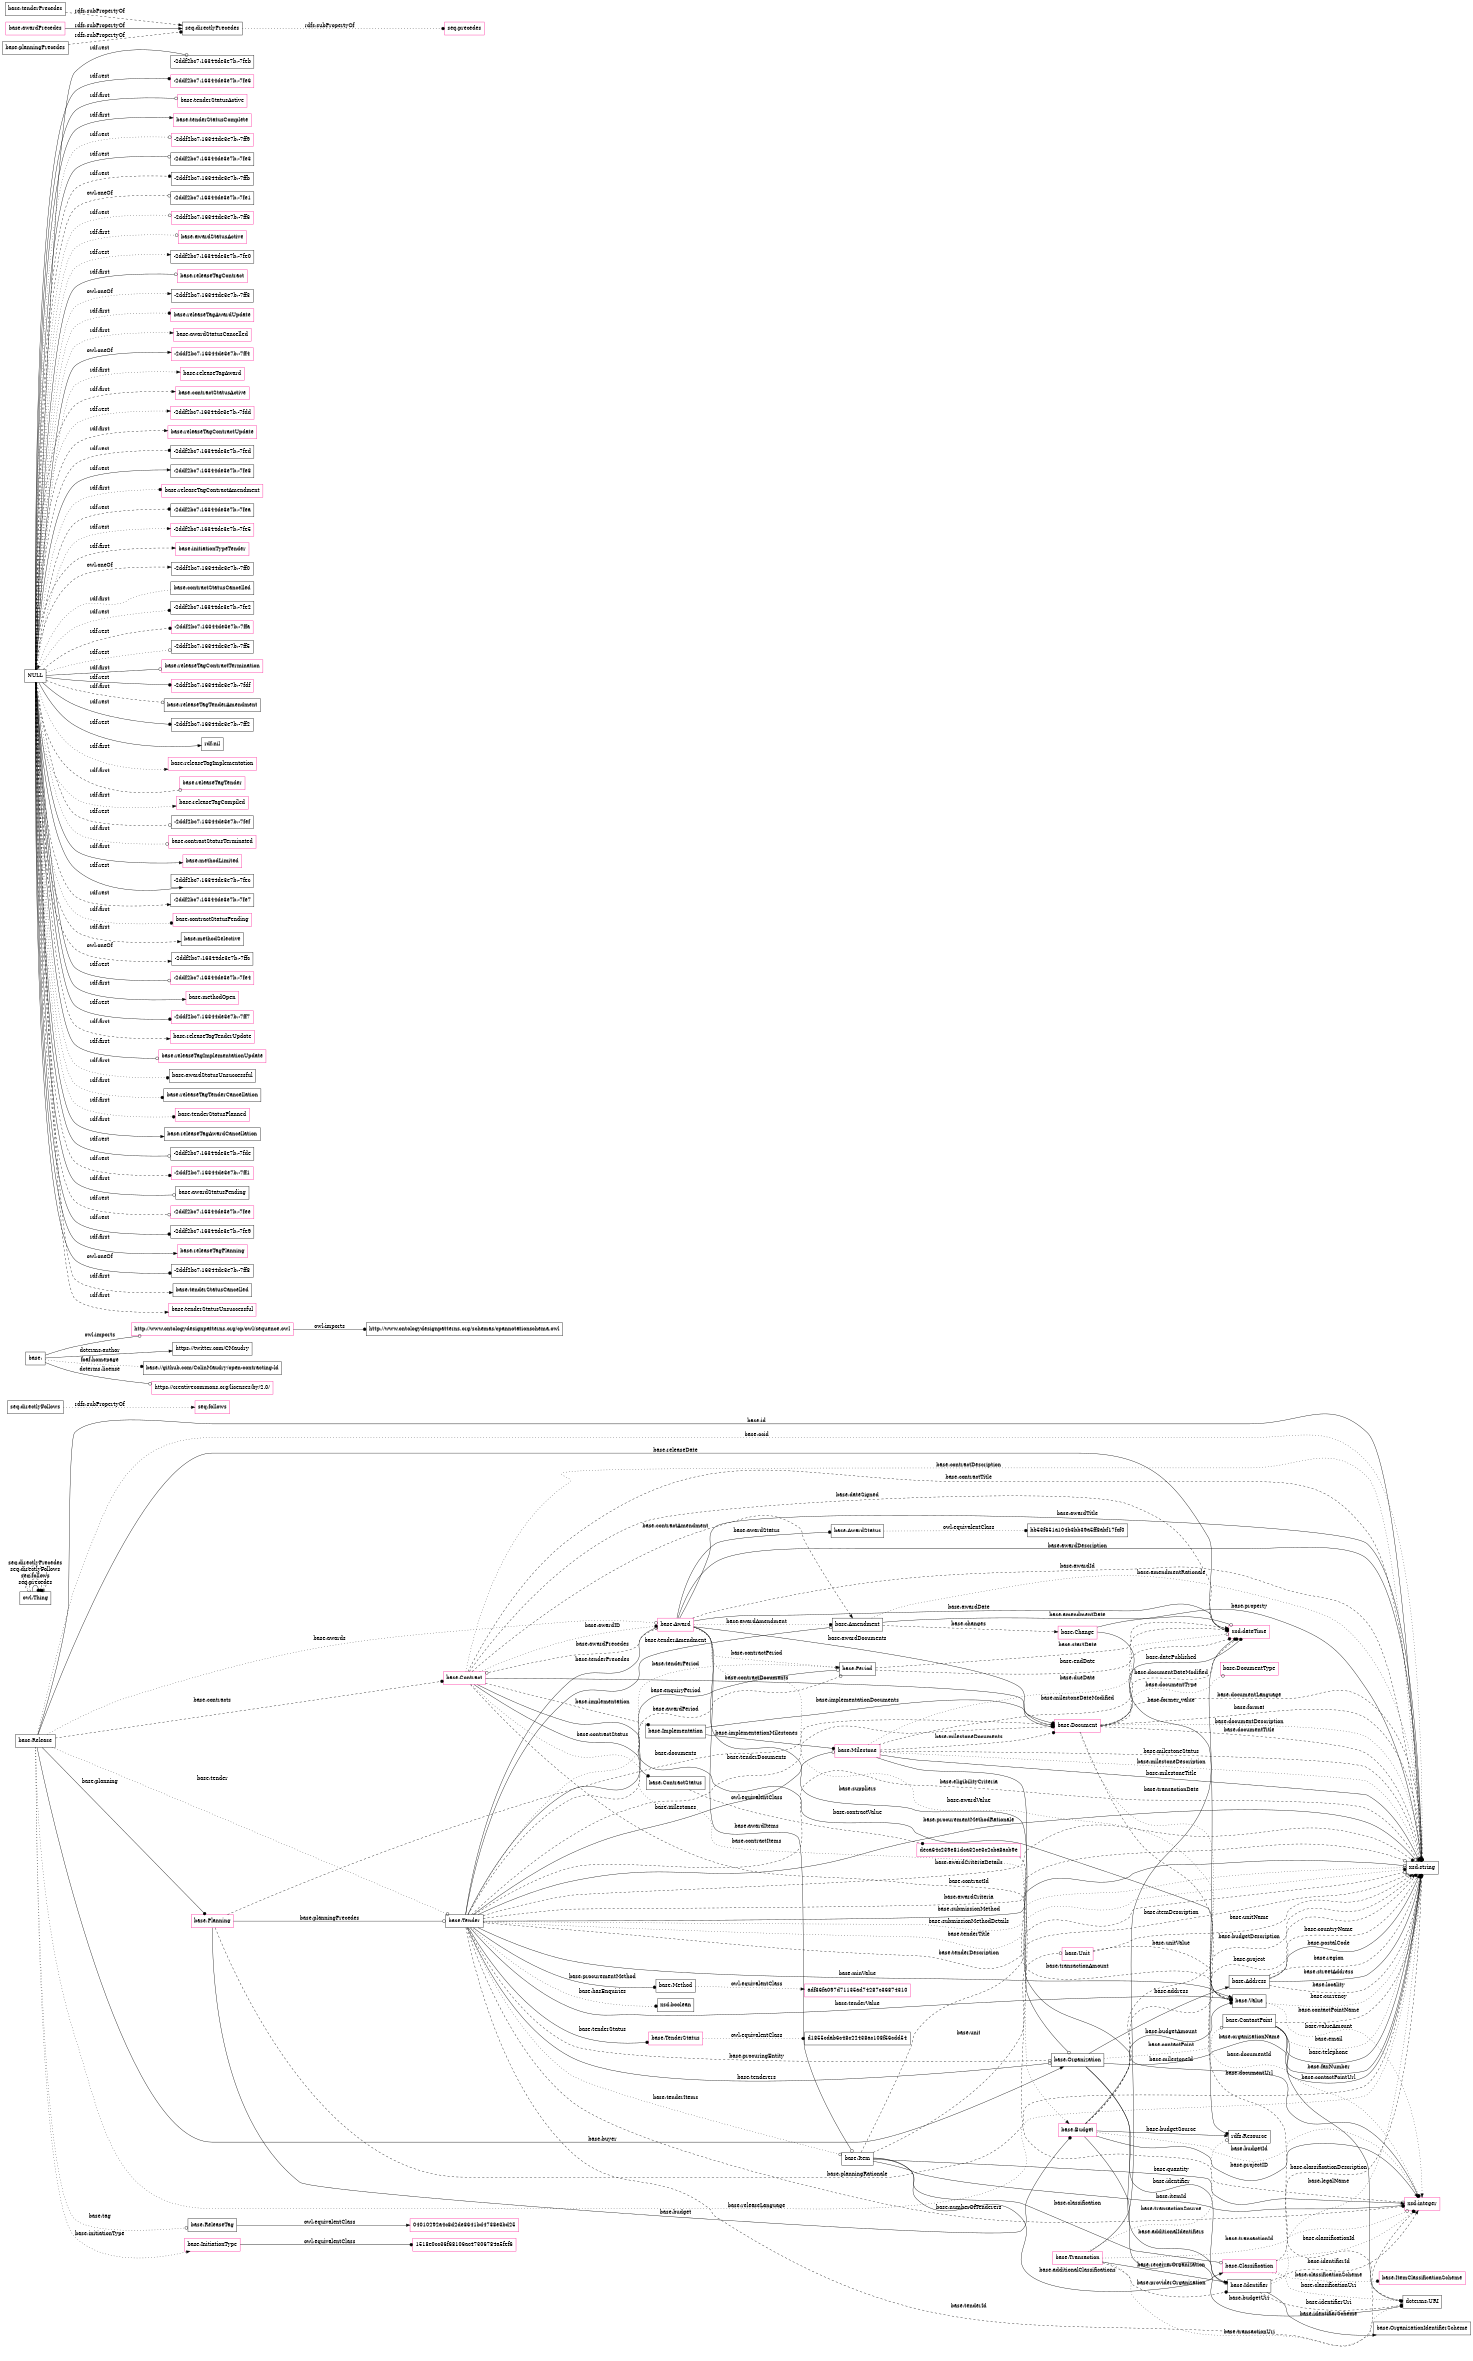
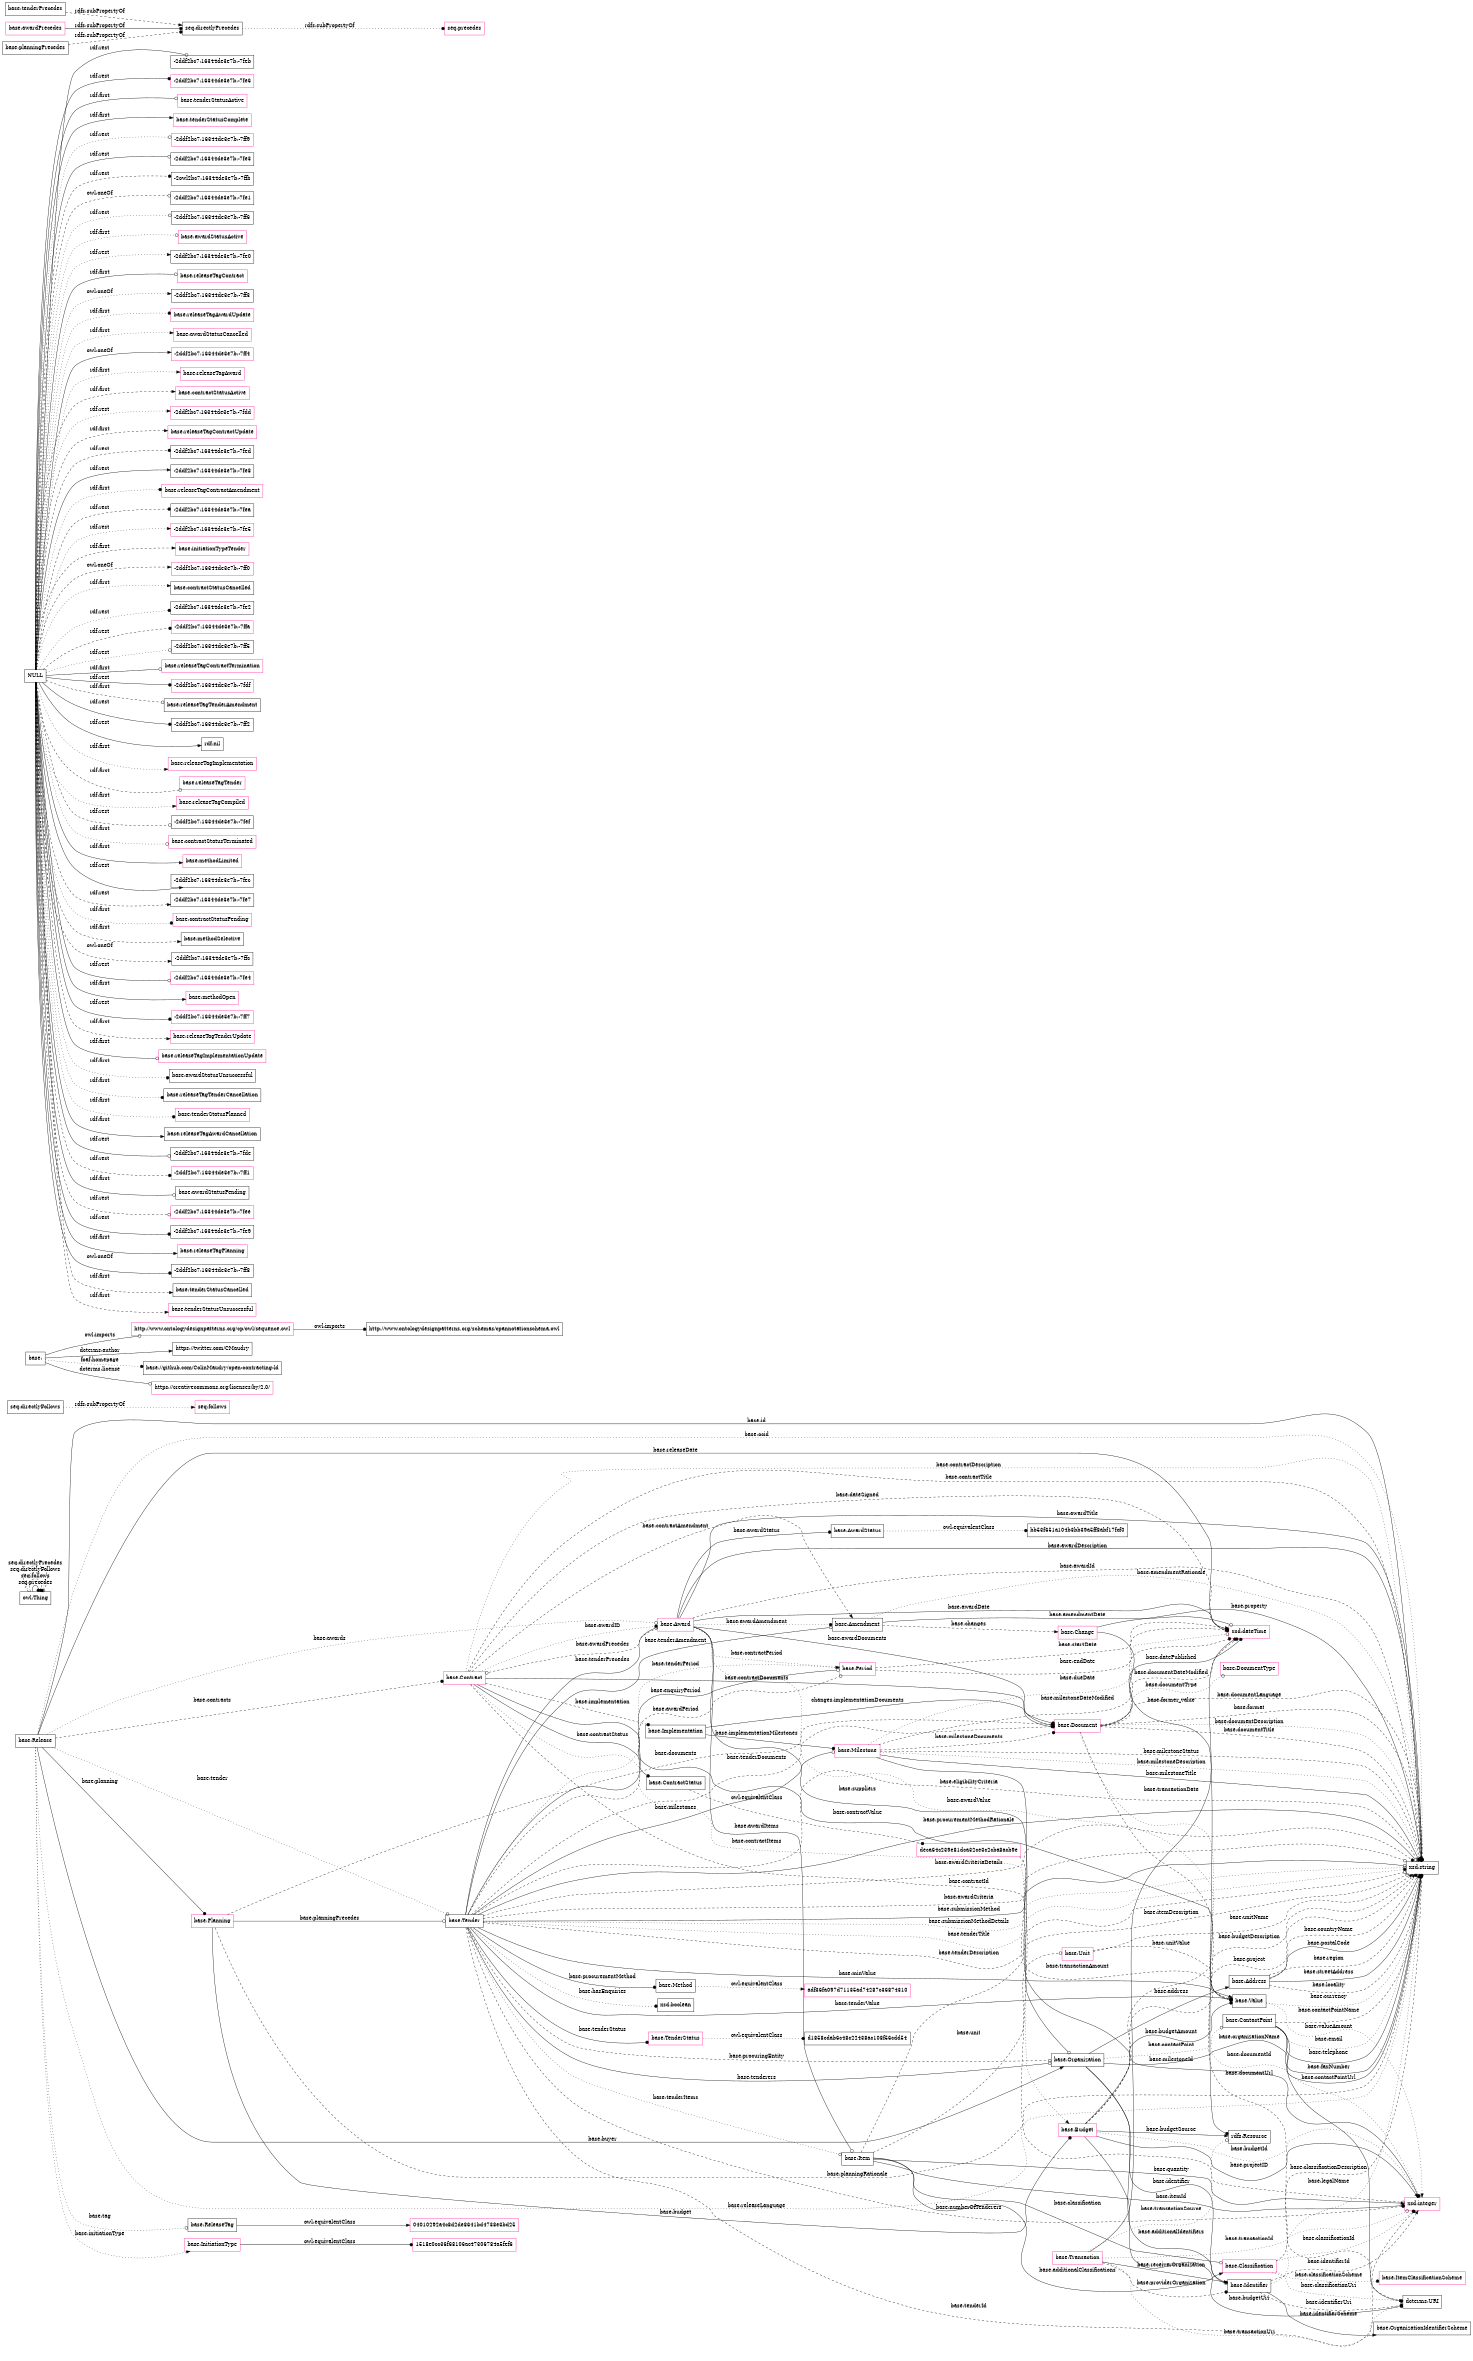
(122, 29) -> (122, 29)
(212, 179) -> (212, 179)
(212, 218) -> (212, 218)
(212, 569) -> (212, 569)
(89, 603) -> (78, 593)
(857, 1669) -> (857, 1669)
(857, 1700) -> (857, 1700)
(857, 2038) -> (857, 2038)
